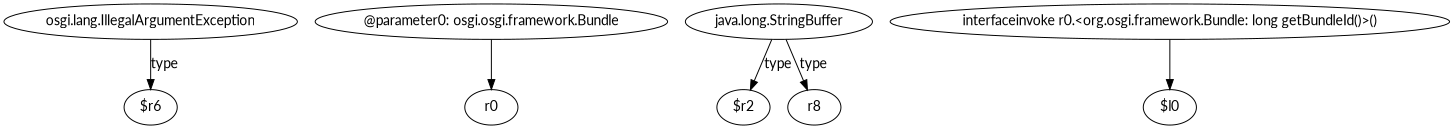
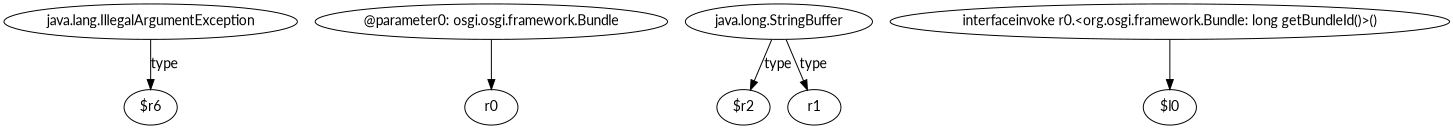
(151, 22) -> (151, 22)
(814, 107) -> (814, 107)
